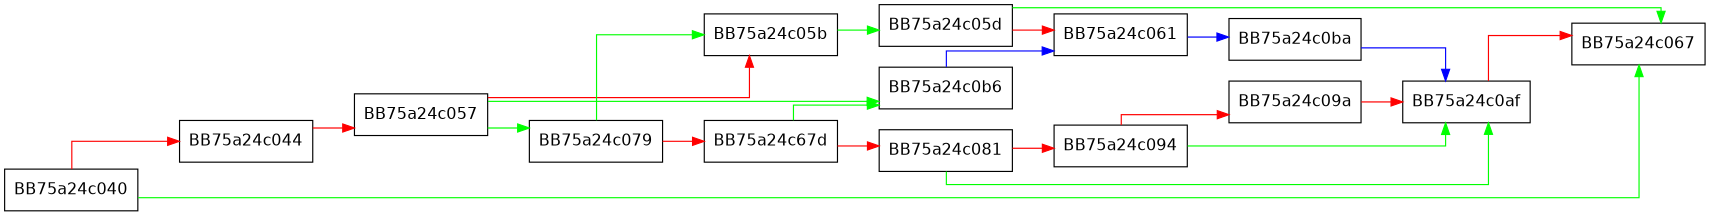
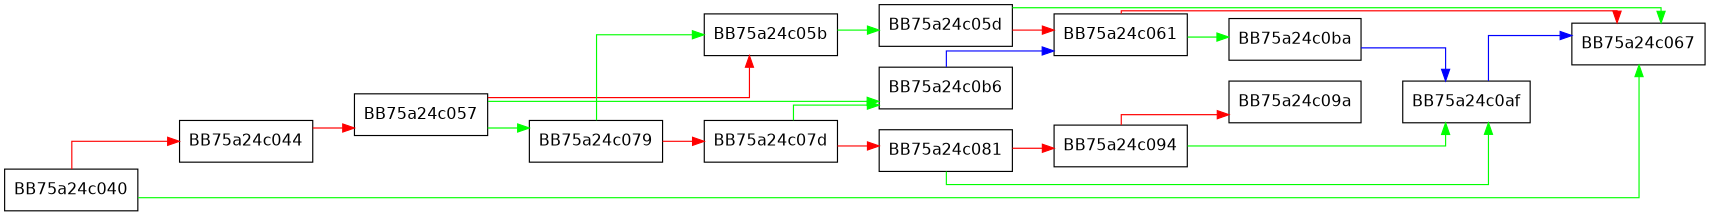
none -> (1368, 11)
(1502, 36) -> (1502, 36)
(1202, 37) -> (1202, 37)
(1376, 102) -> none
(771, 141) -> (771, 141)
